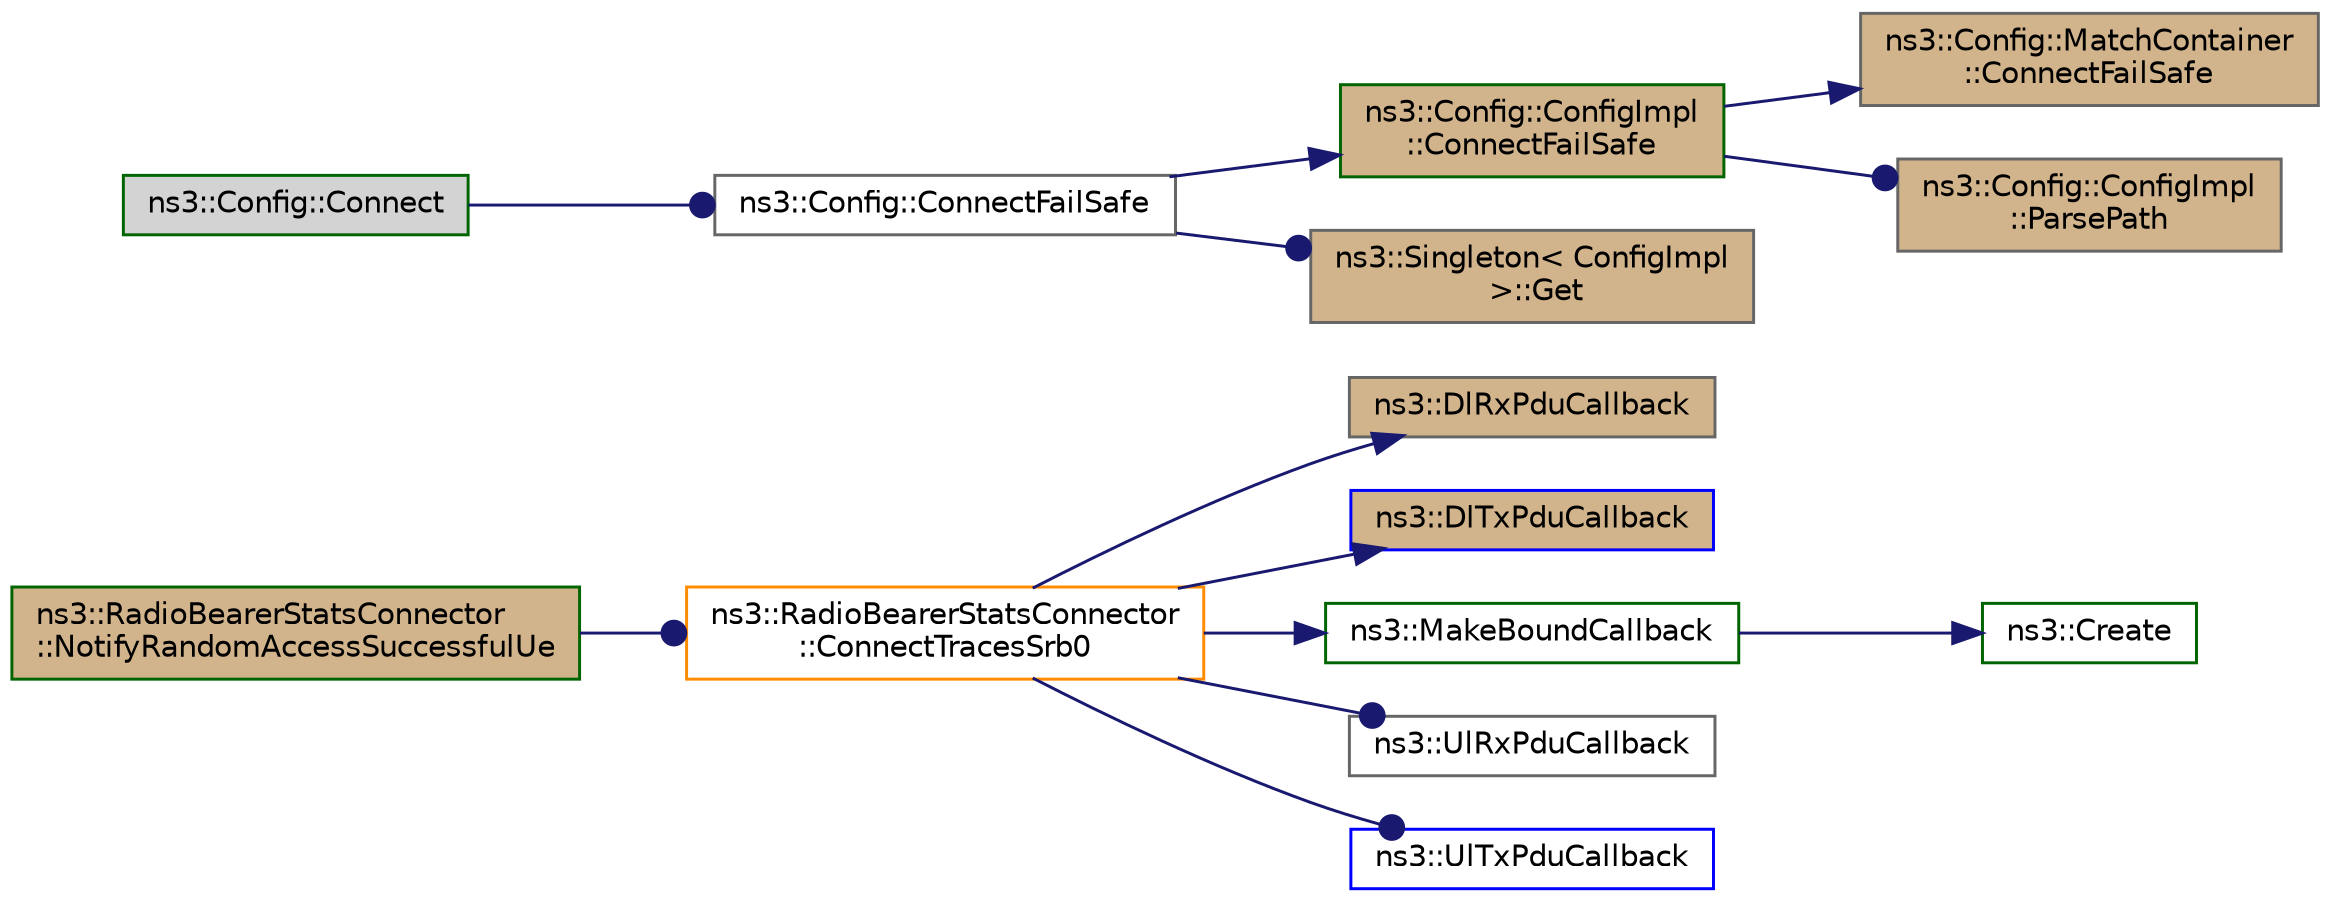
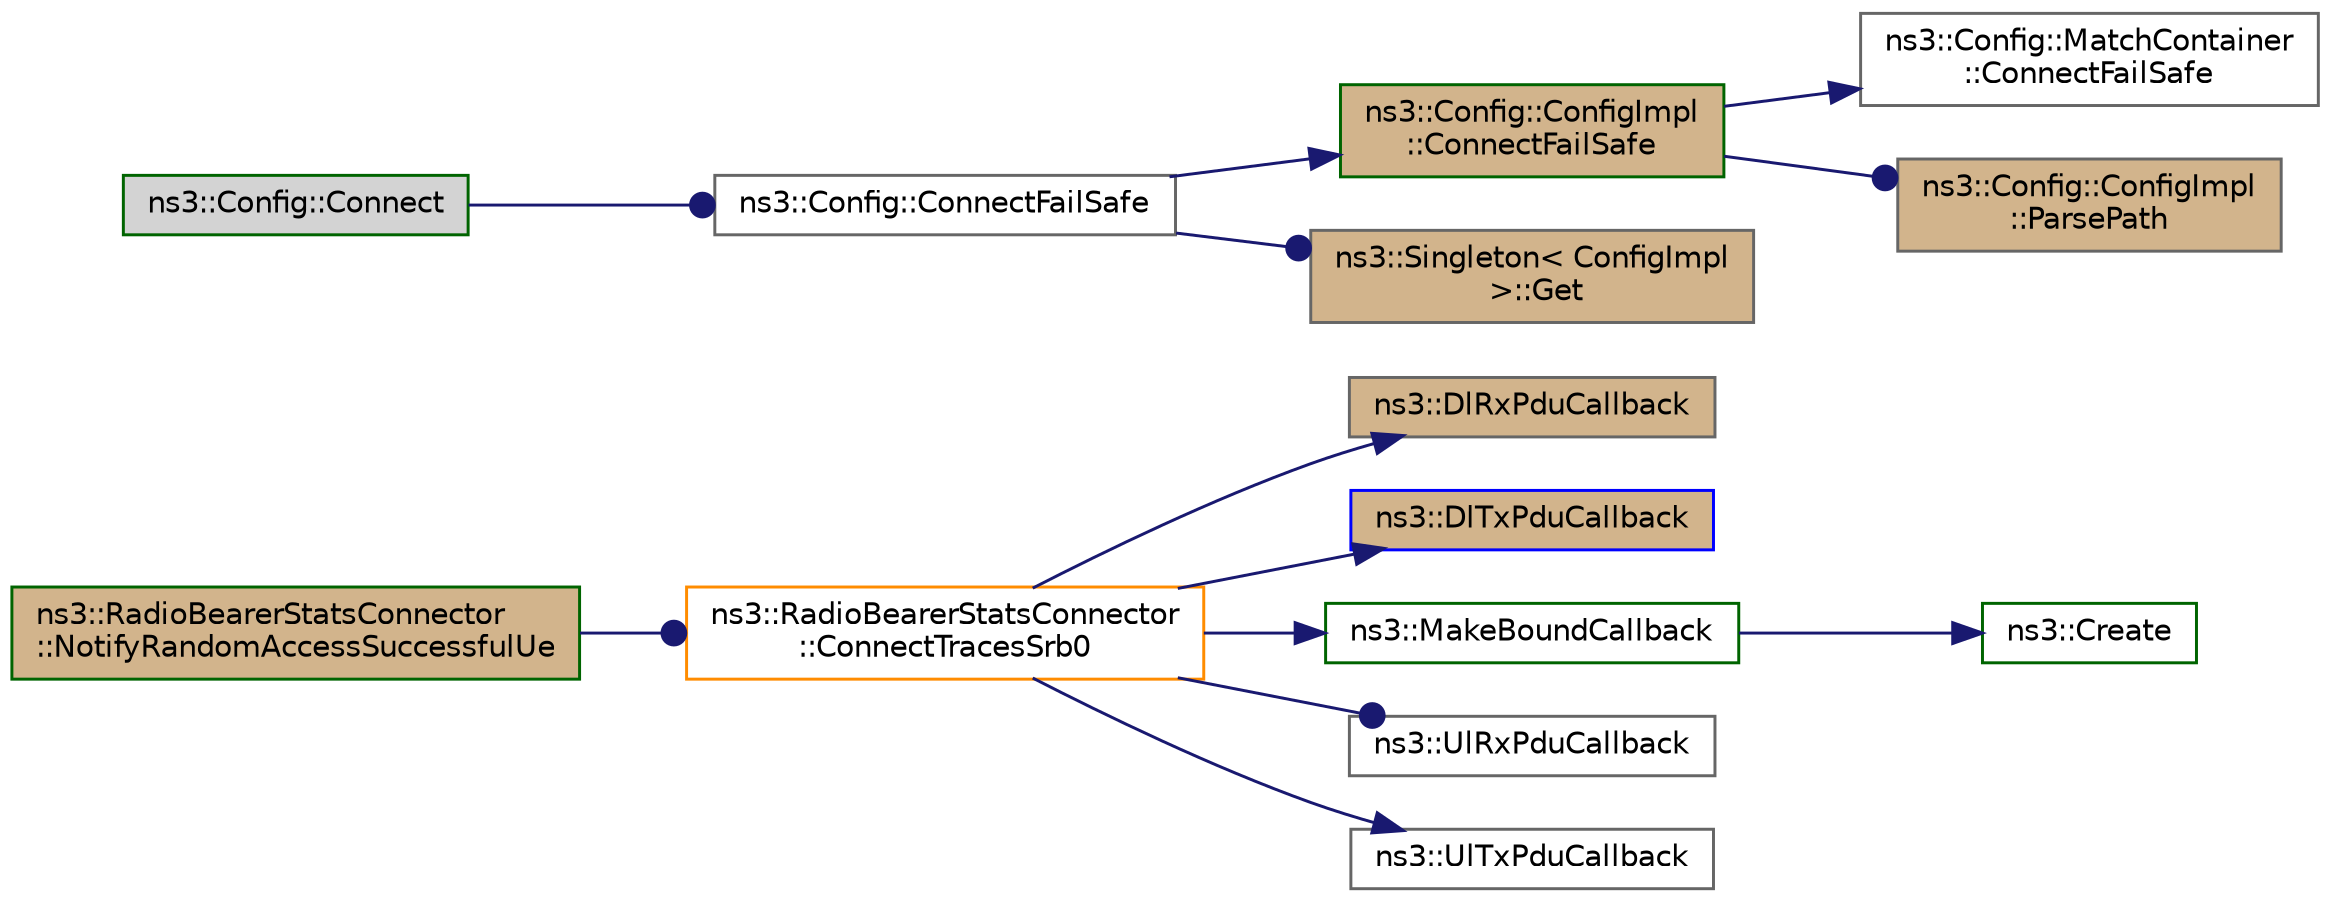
(2089, 59) -> (2089, 59)
(1203, 759) -> (1203, 759)
(1532, 859) -> (1532, 859)
